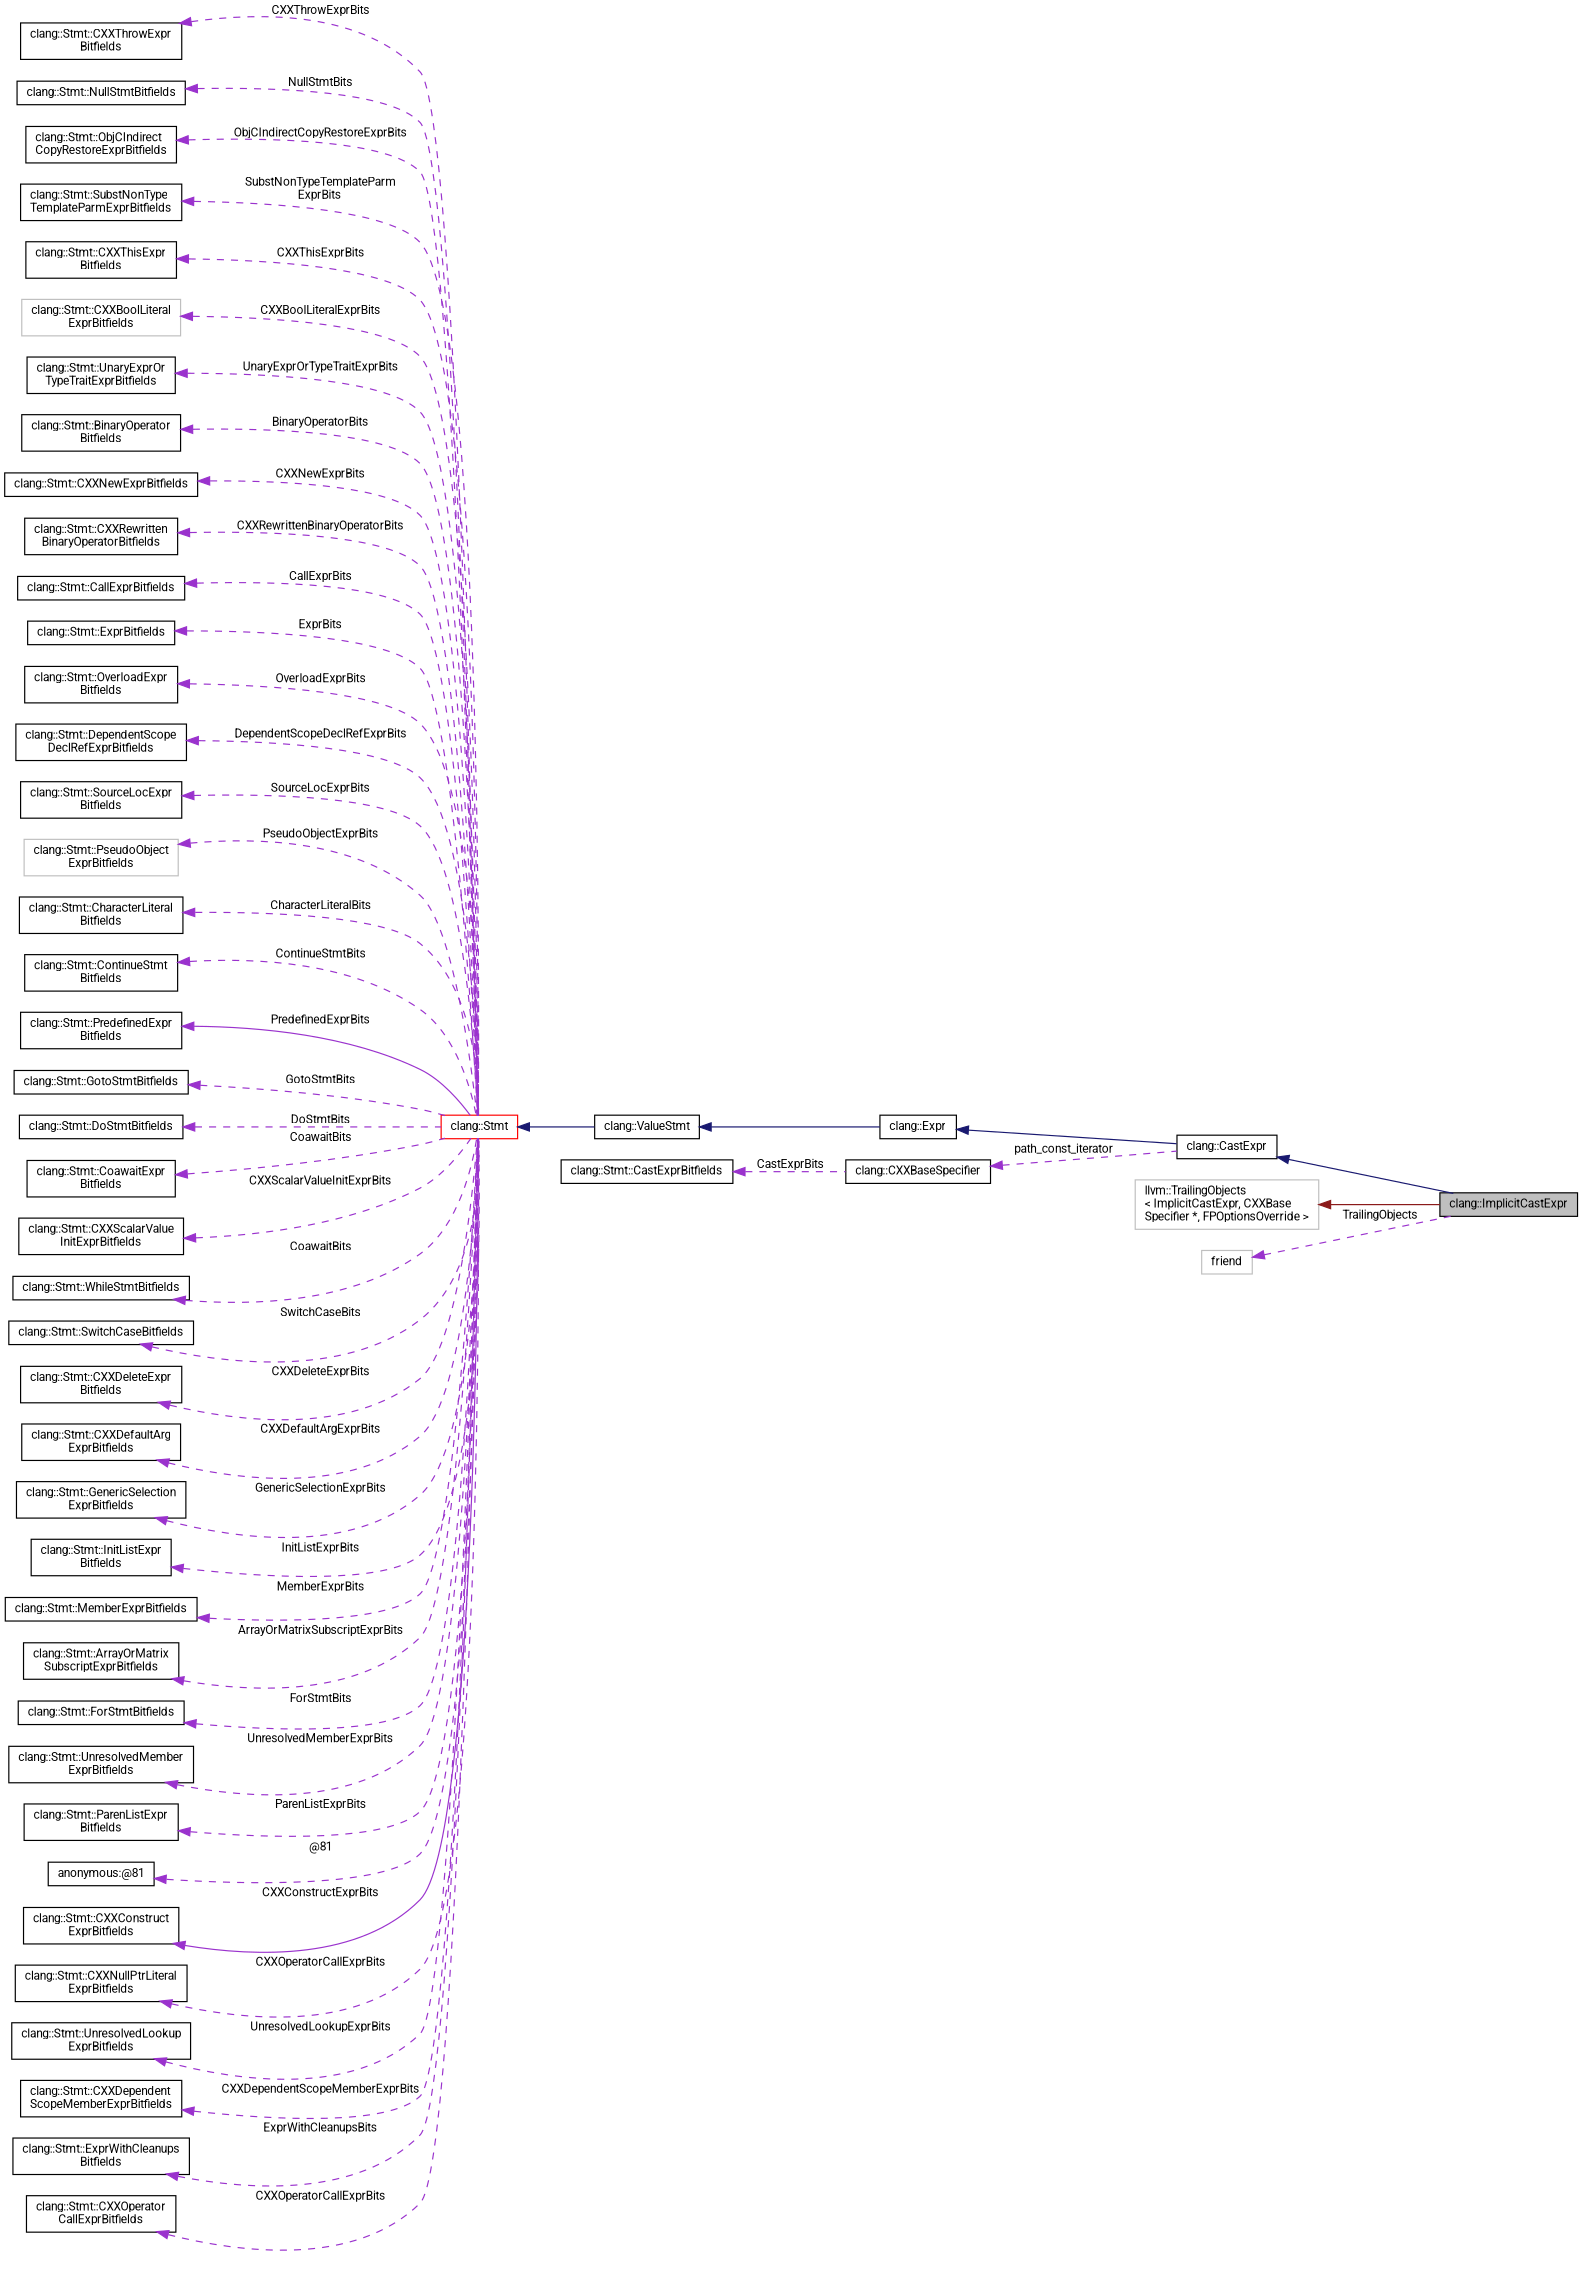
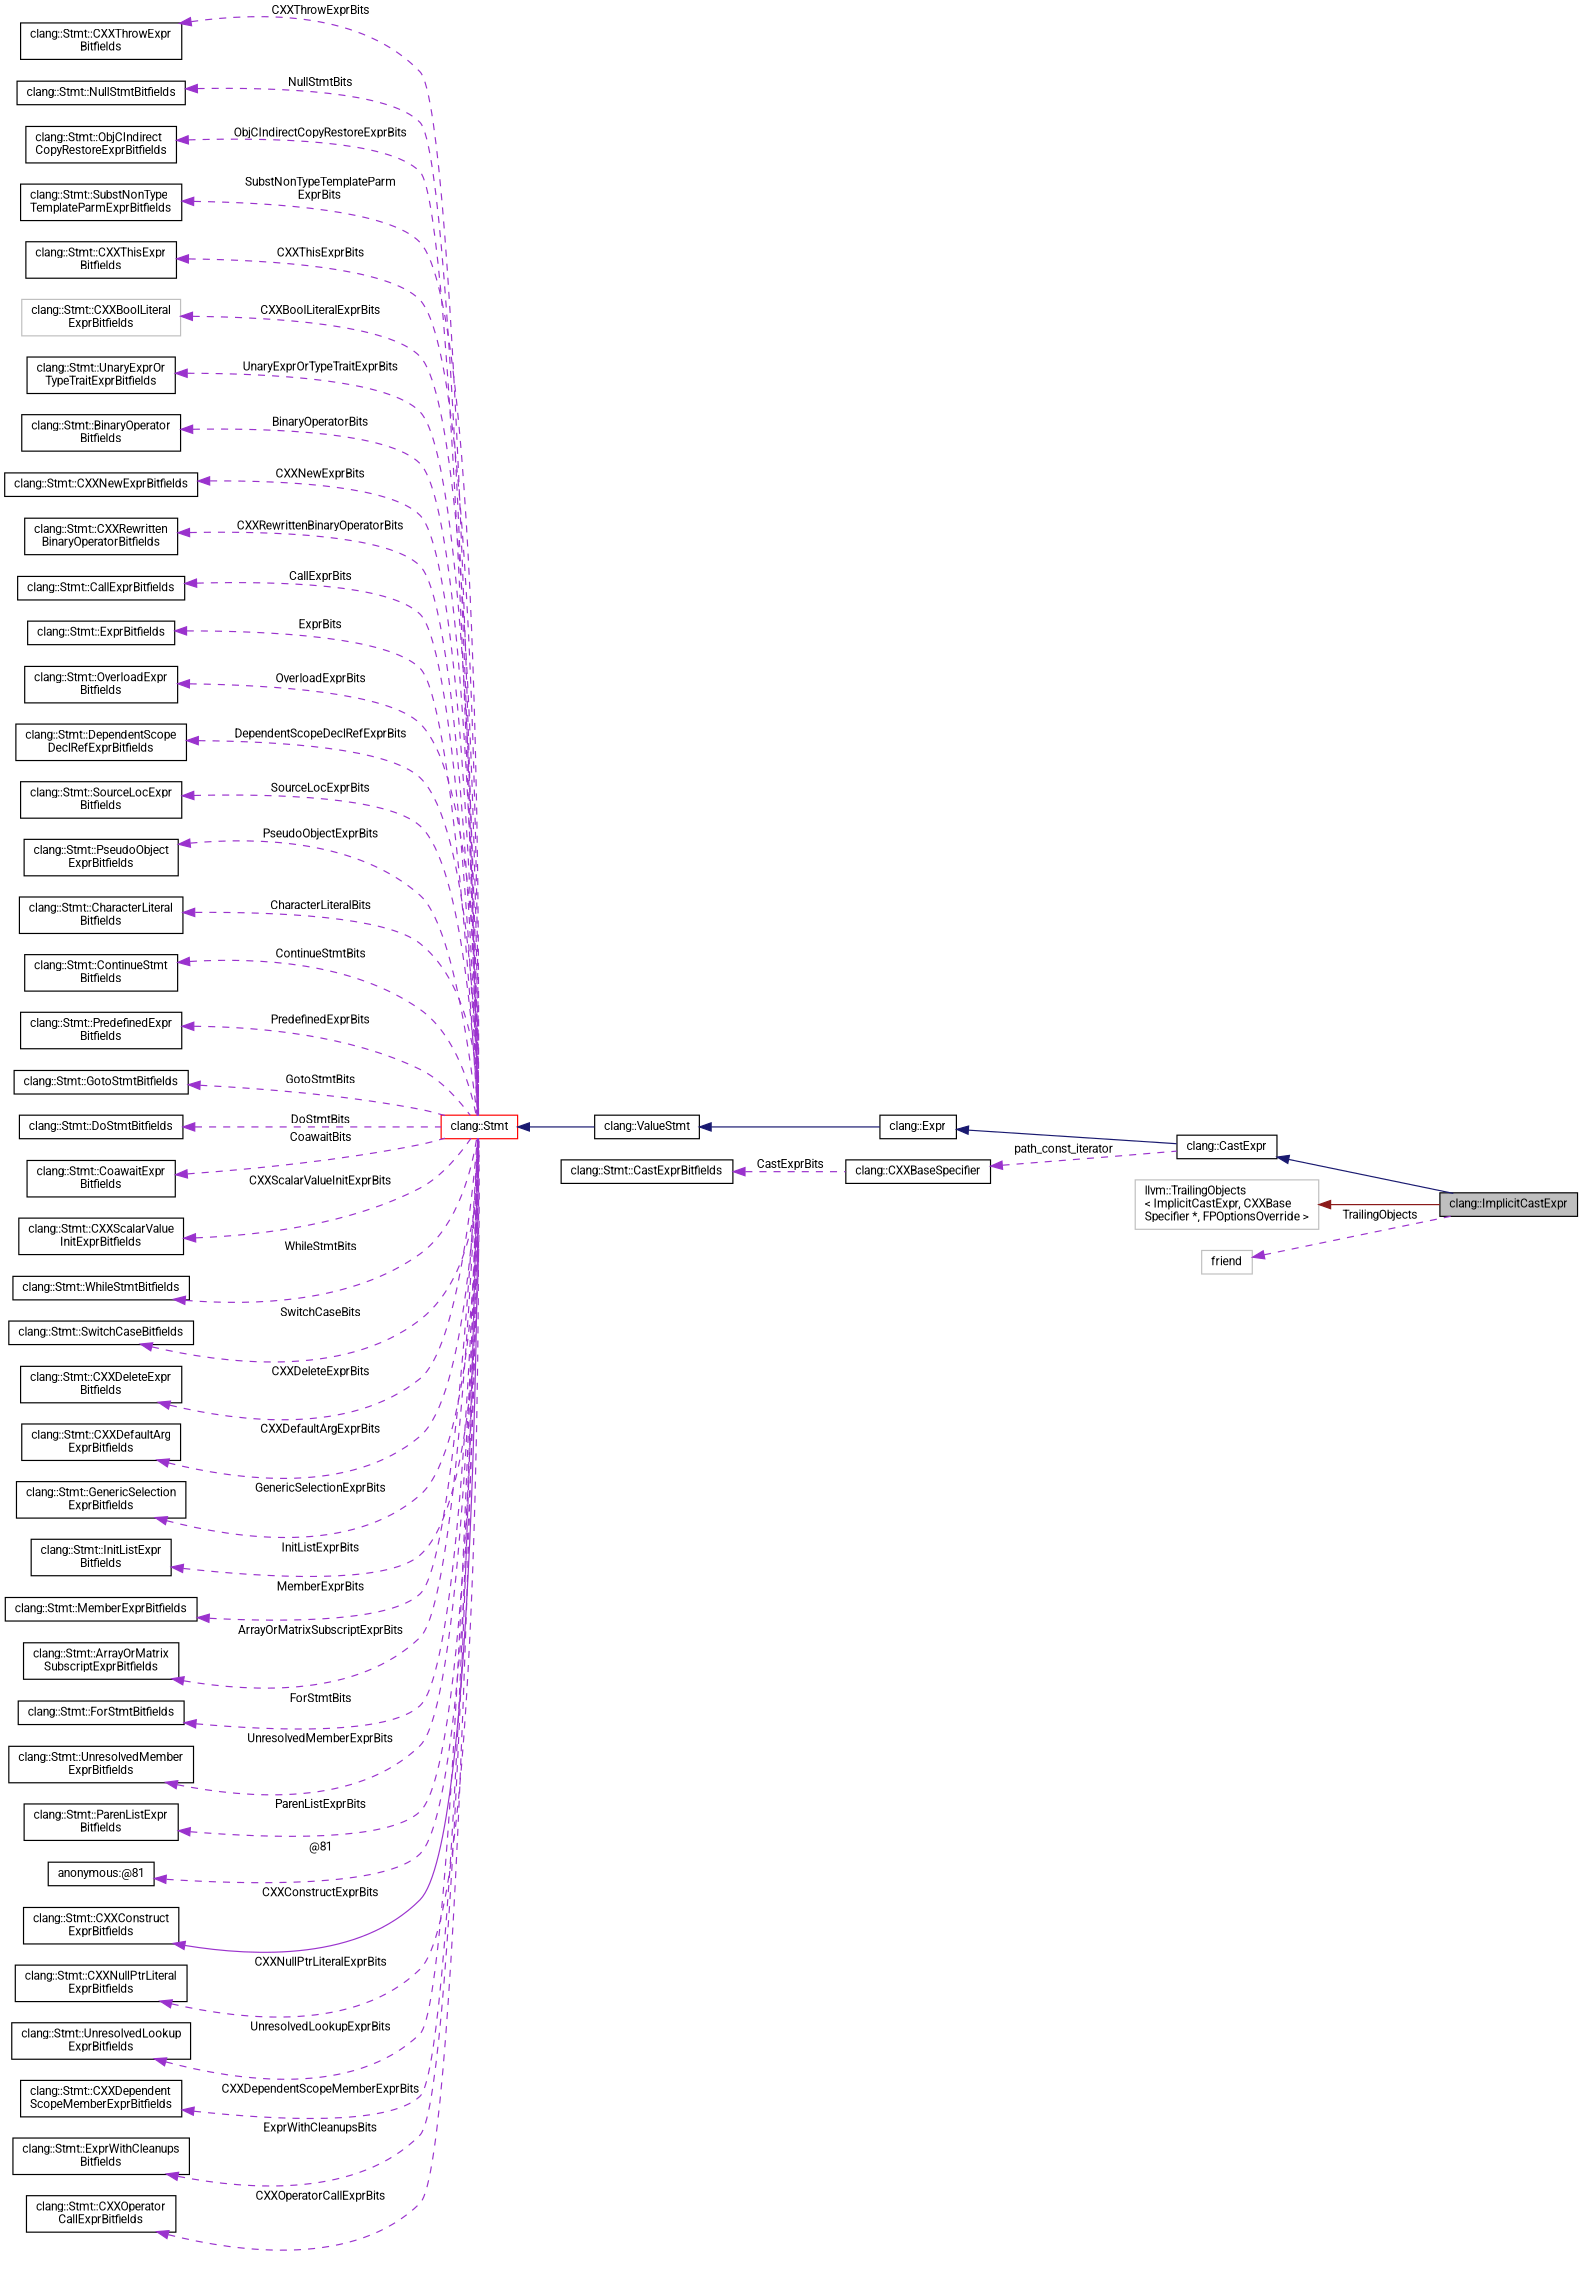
(101, 858) -> (101, 858)
(343, 1043) -> (343, 1043)
(319, 1247) -> (319, 1247)
(319, 1963) -> (319, 1963)
